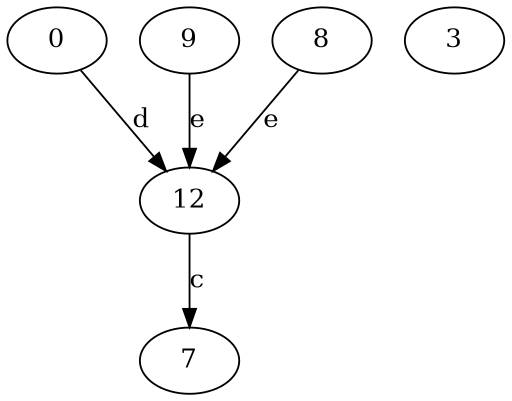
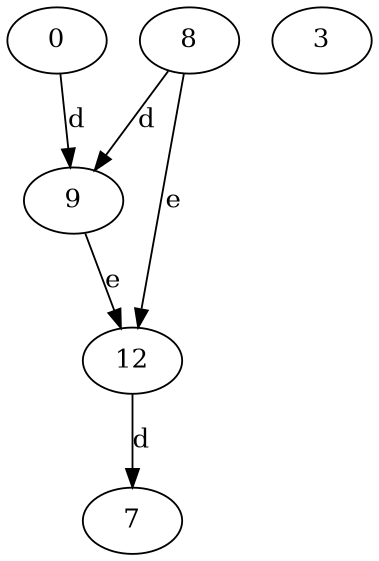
(117, 113) -> (64, 111)
none -> (137, 113)
(197, 281) -> (142, 441)
